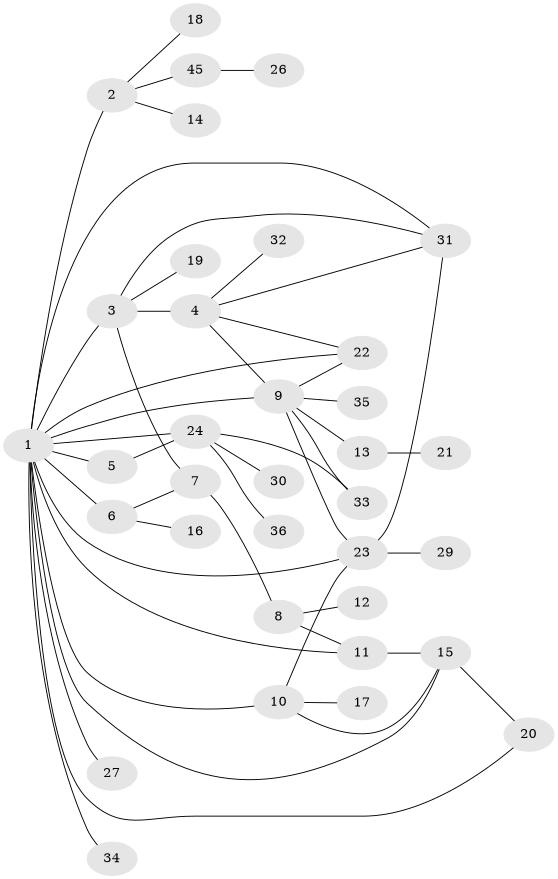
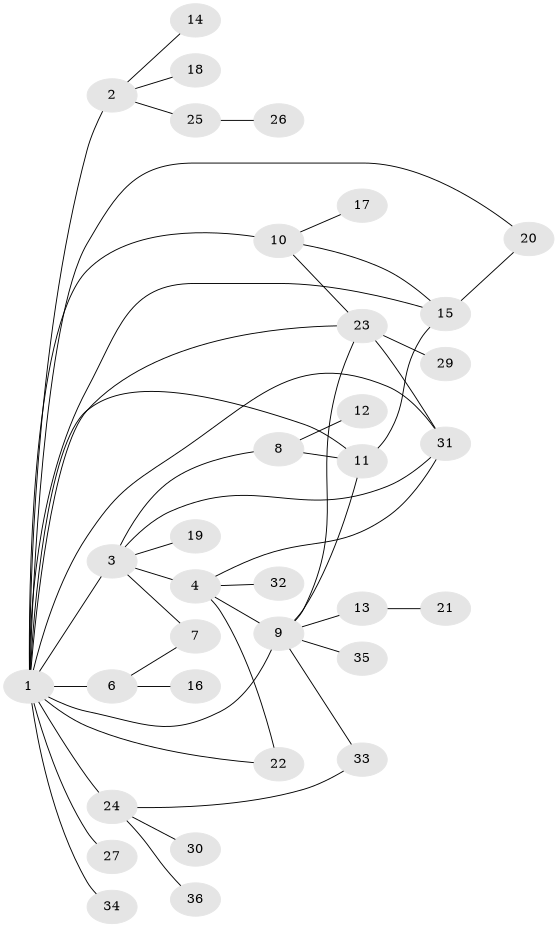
(195, 70) -> (195, 120)
(321, 375) -> (332, 552)
(112, 467) -> none
(245, 546) -> (173, 479)
